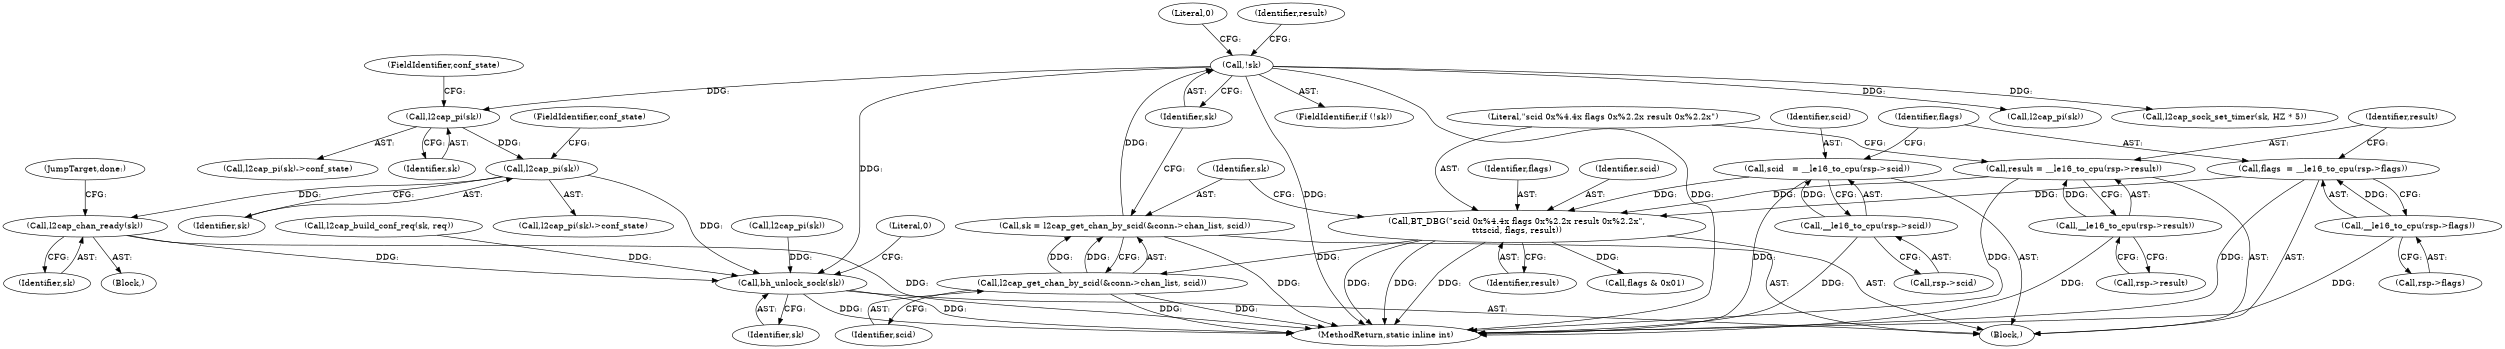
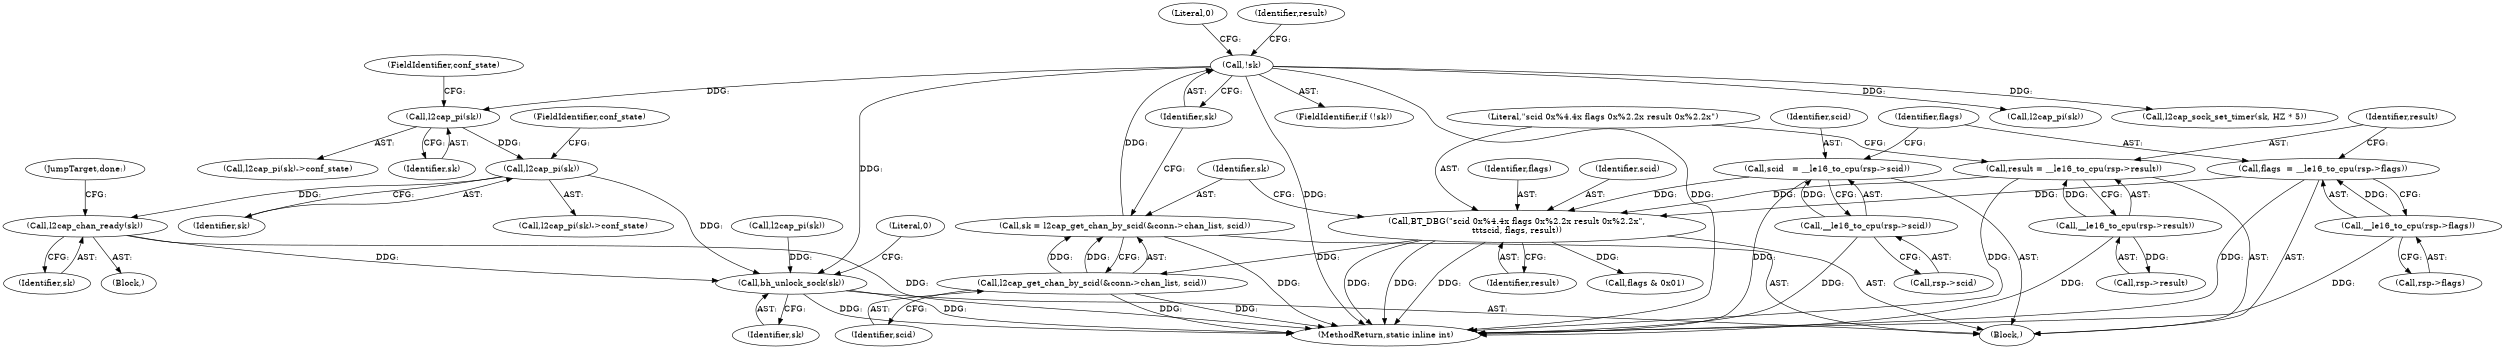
(379, 226) -> none
(2130, 258) -> (2130, 258)
(2158, 258) -> (2158, 258)
